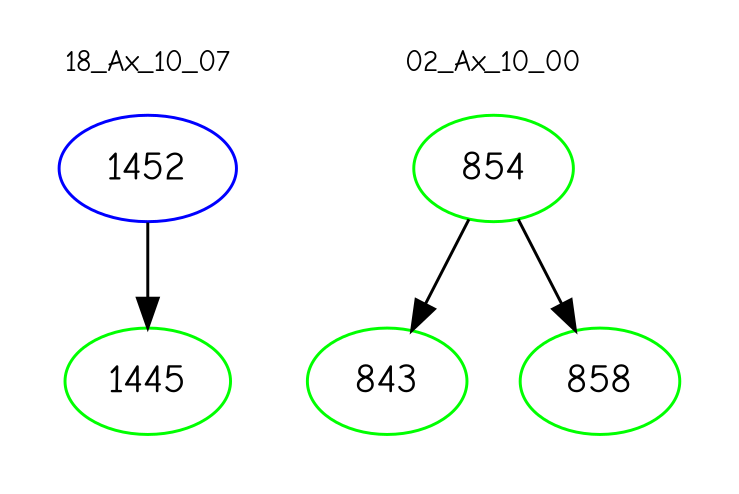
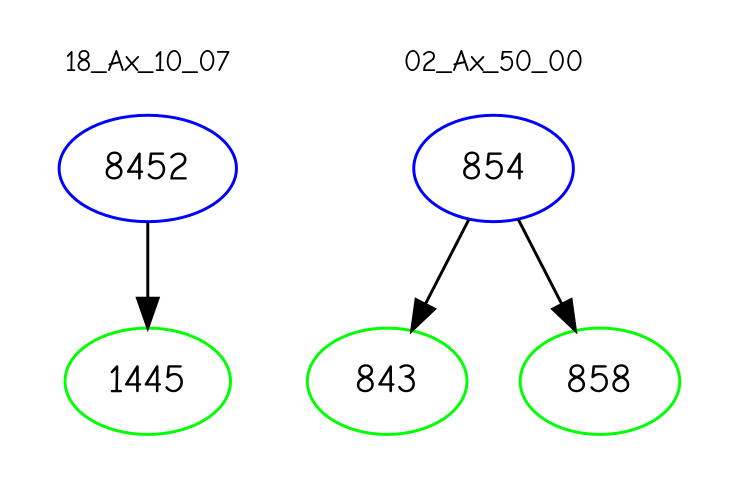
(494, 64) -> (494, 64)
(148, 168) -> (148, 168)
(494, 168) -> (494, 168)
